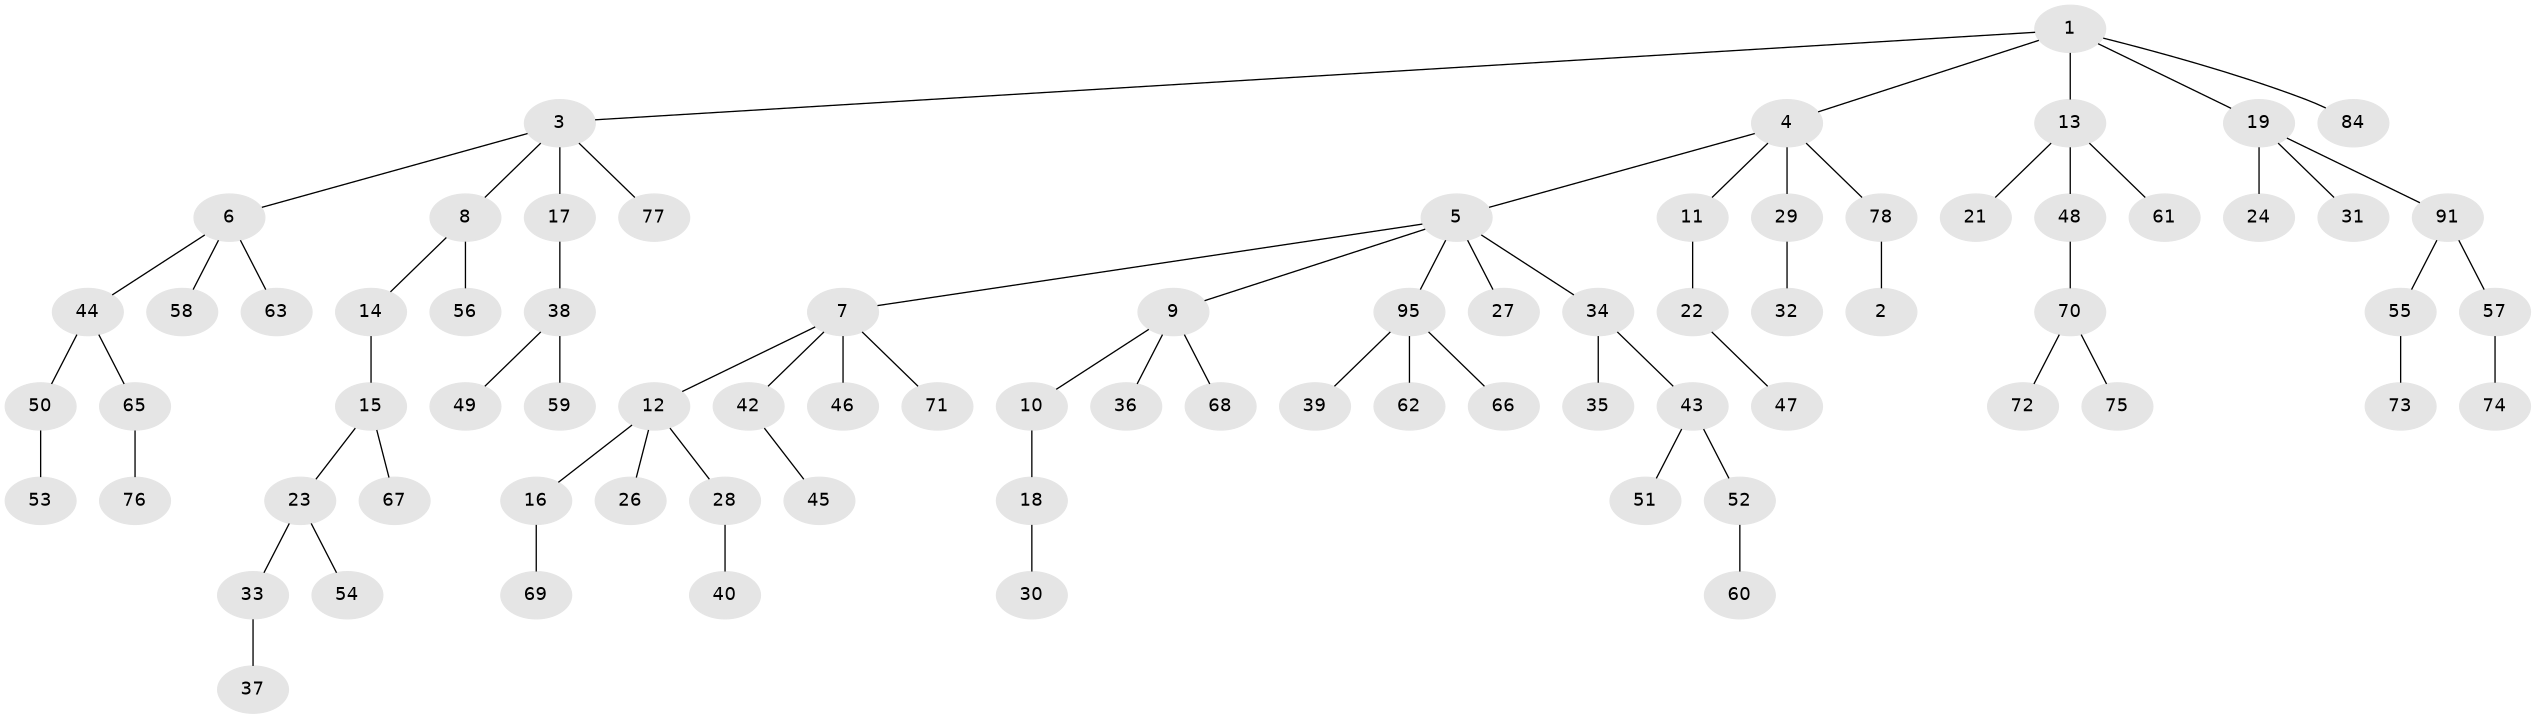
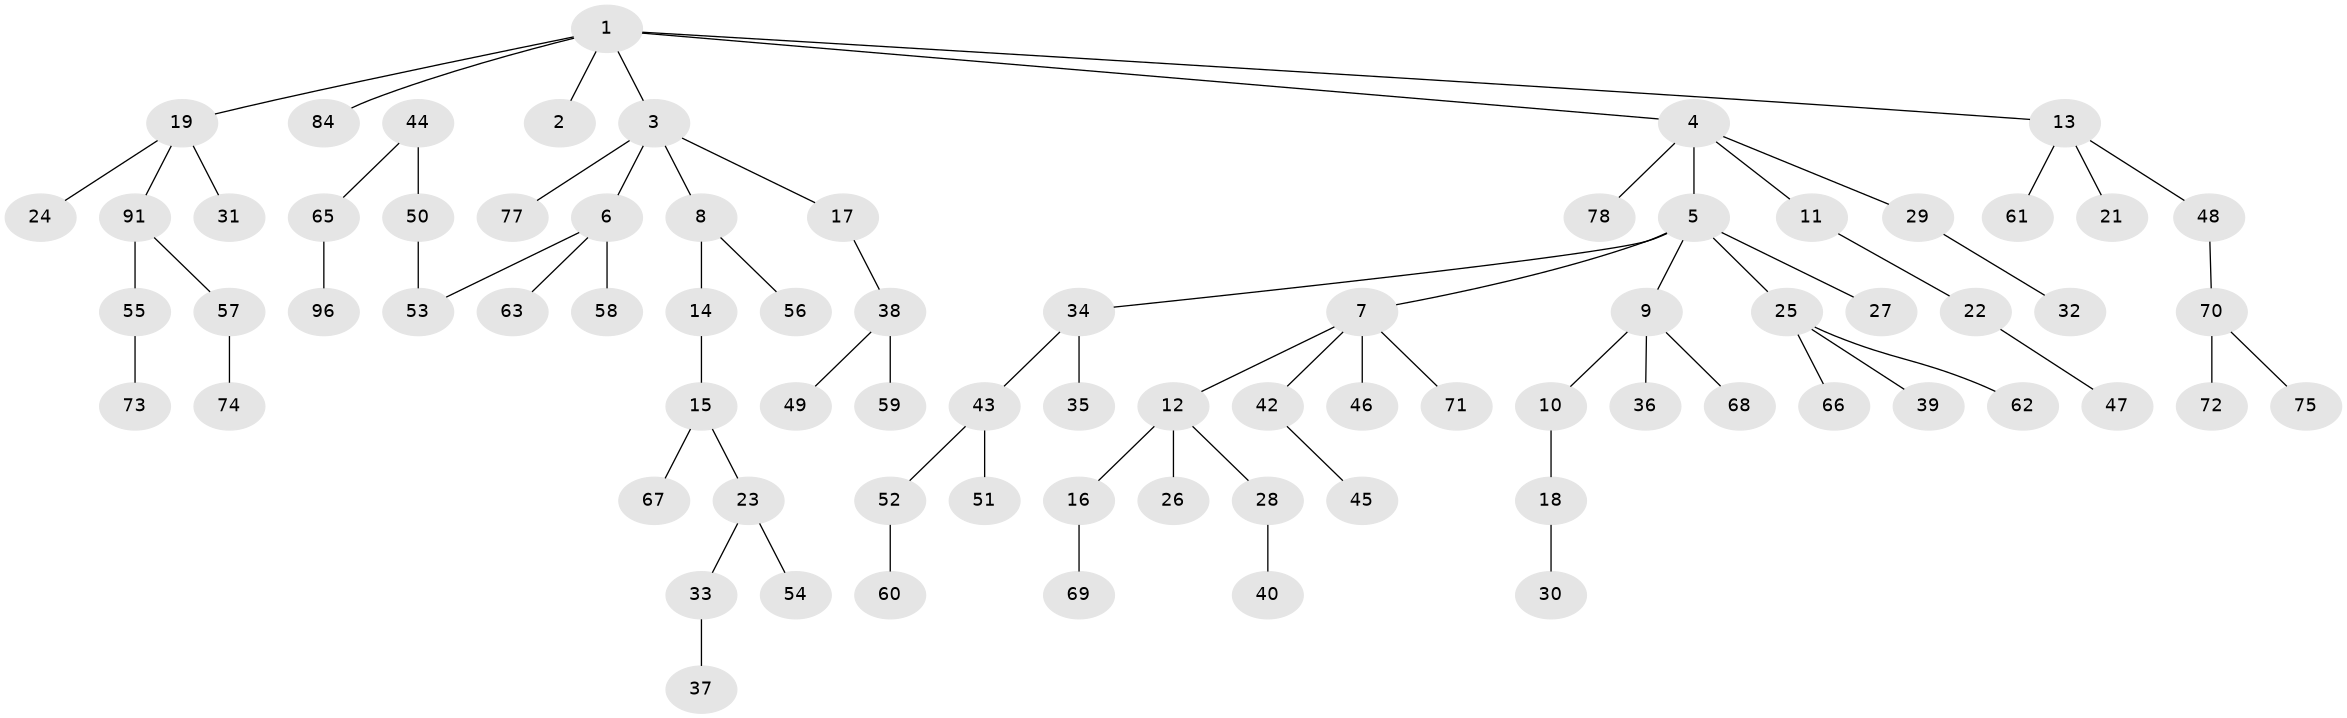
(159, 265) -> (513, 265)
(1881, 265) -> (583, 76)
(1409, 312) -> (1787, 312)
(135, 501) -> (324, 312)
